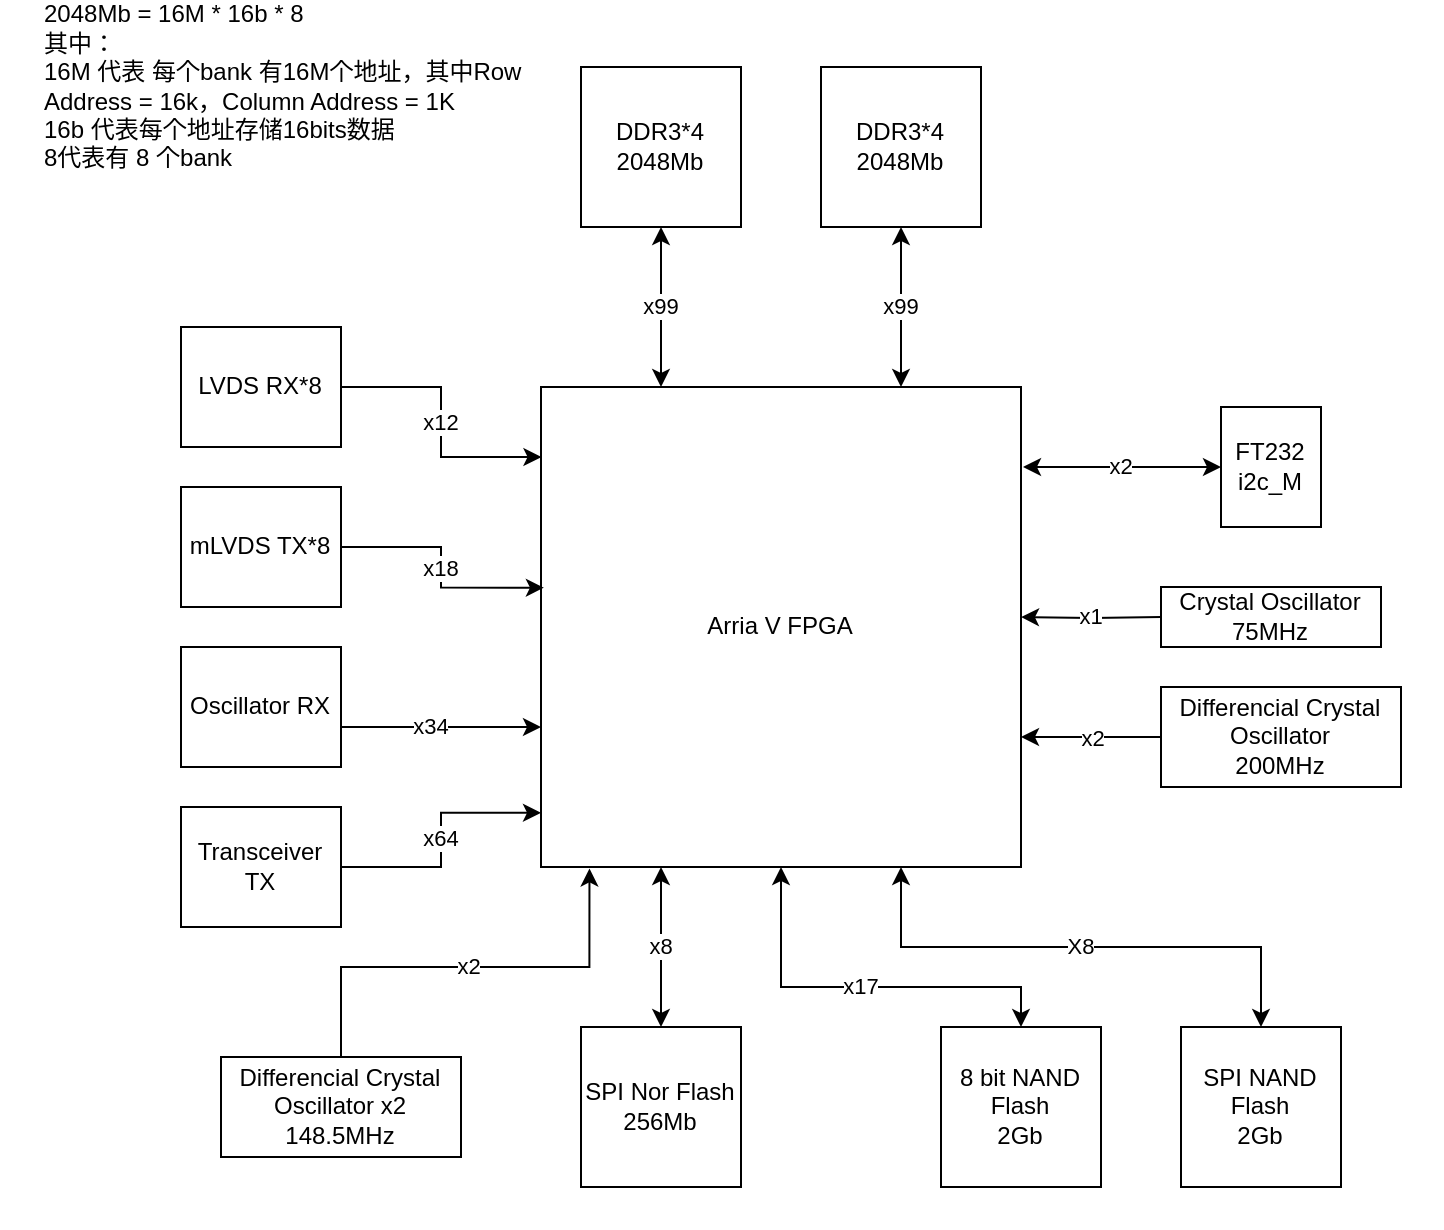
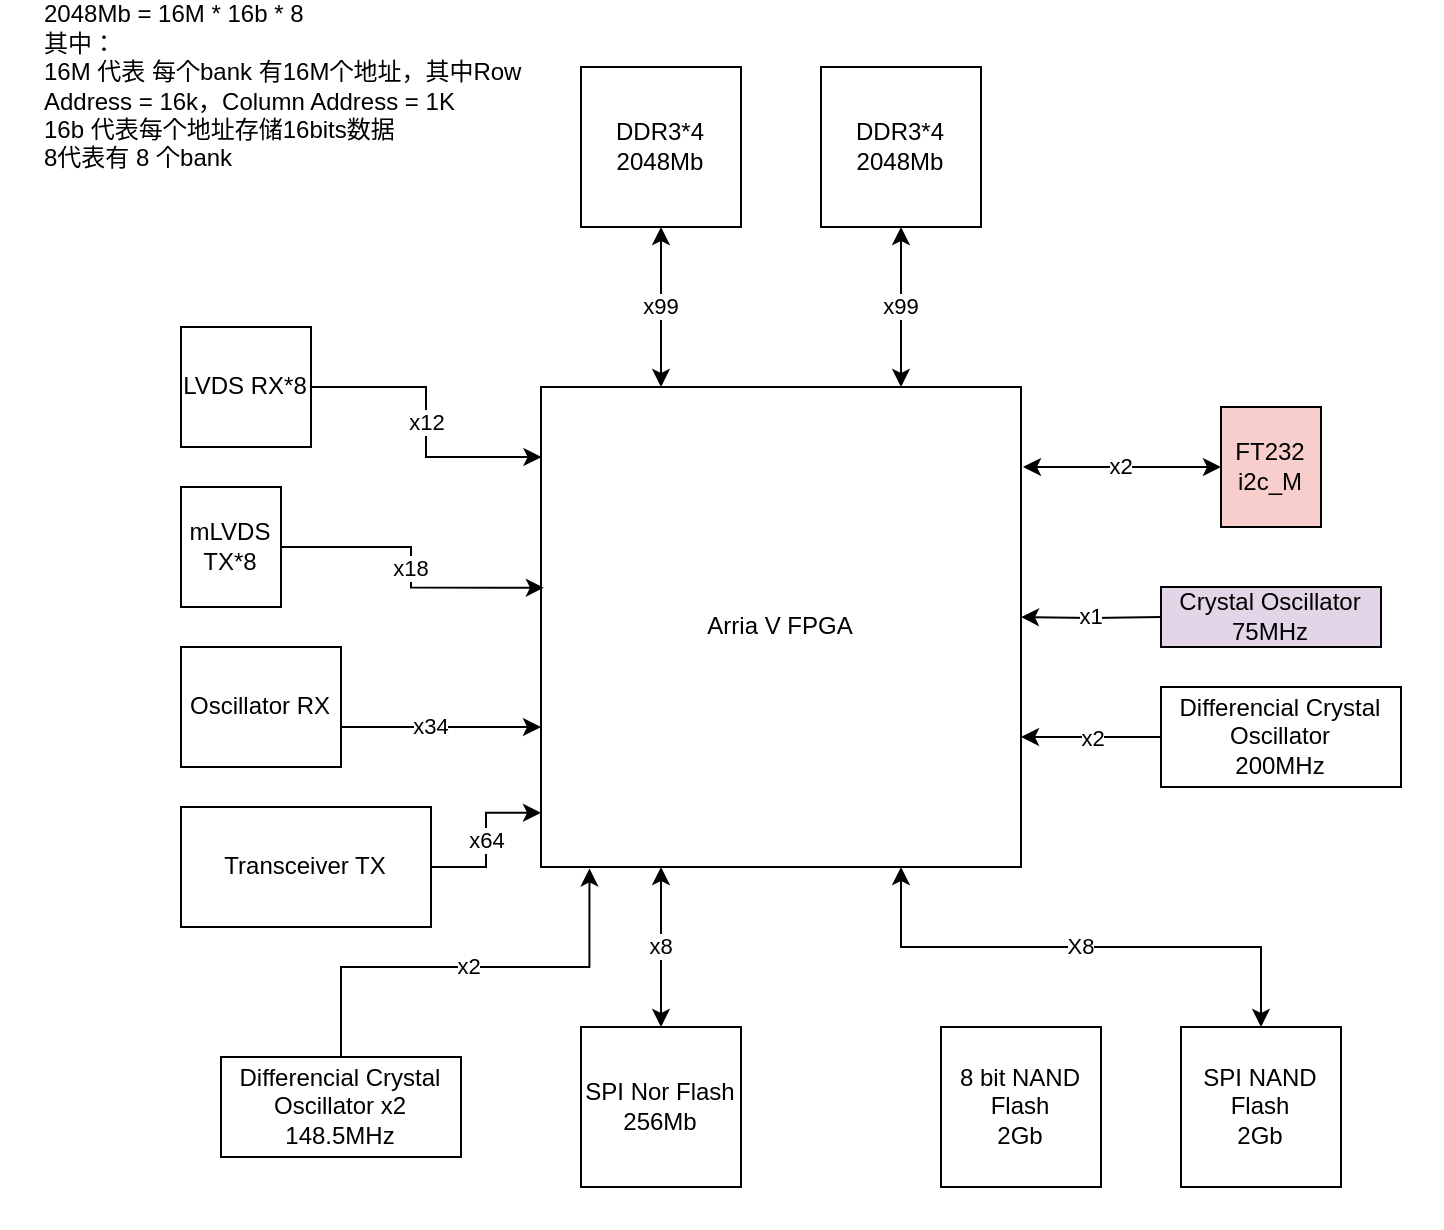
(261, 387) -> (246, 387)
(1271, 467) -> (1271, 467)
(261, 547) -> (231, 547)
(1271, 617) -> (1271, 617)
(261, 867) -> (306, 867)
(861, 987) -> none
